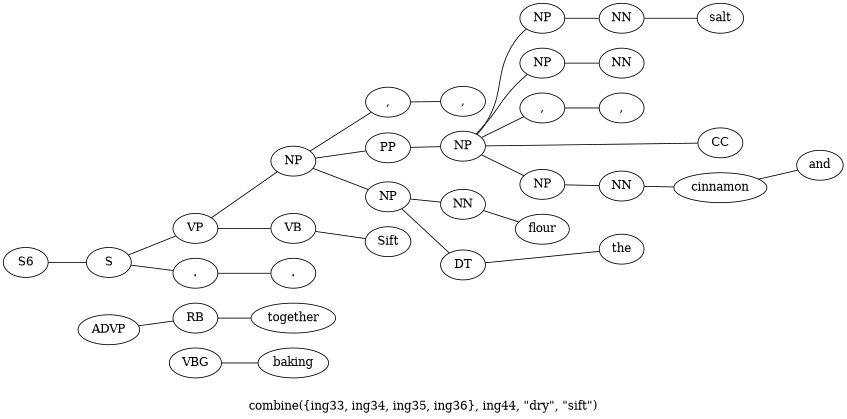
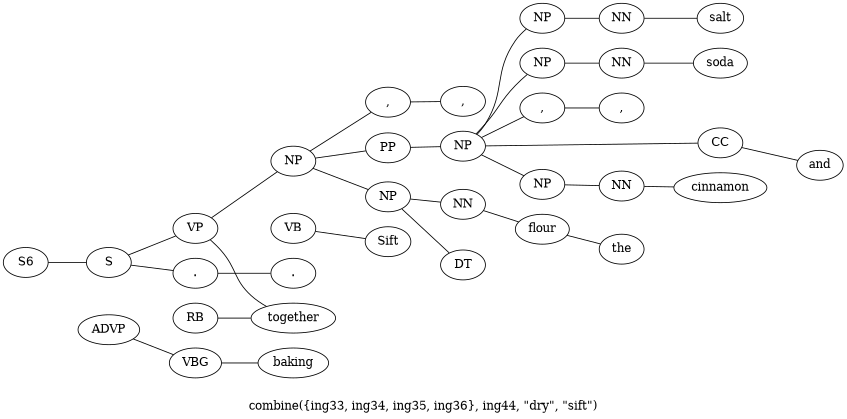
none -> (720, 63)
(778, 175) -> (770, 154)
(244, 228) -> (238, 279)
(542, 257) -> (584, 240)
(156, 323) -> (153, 347)
